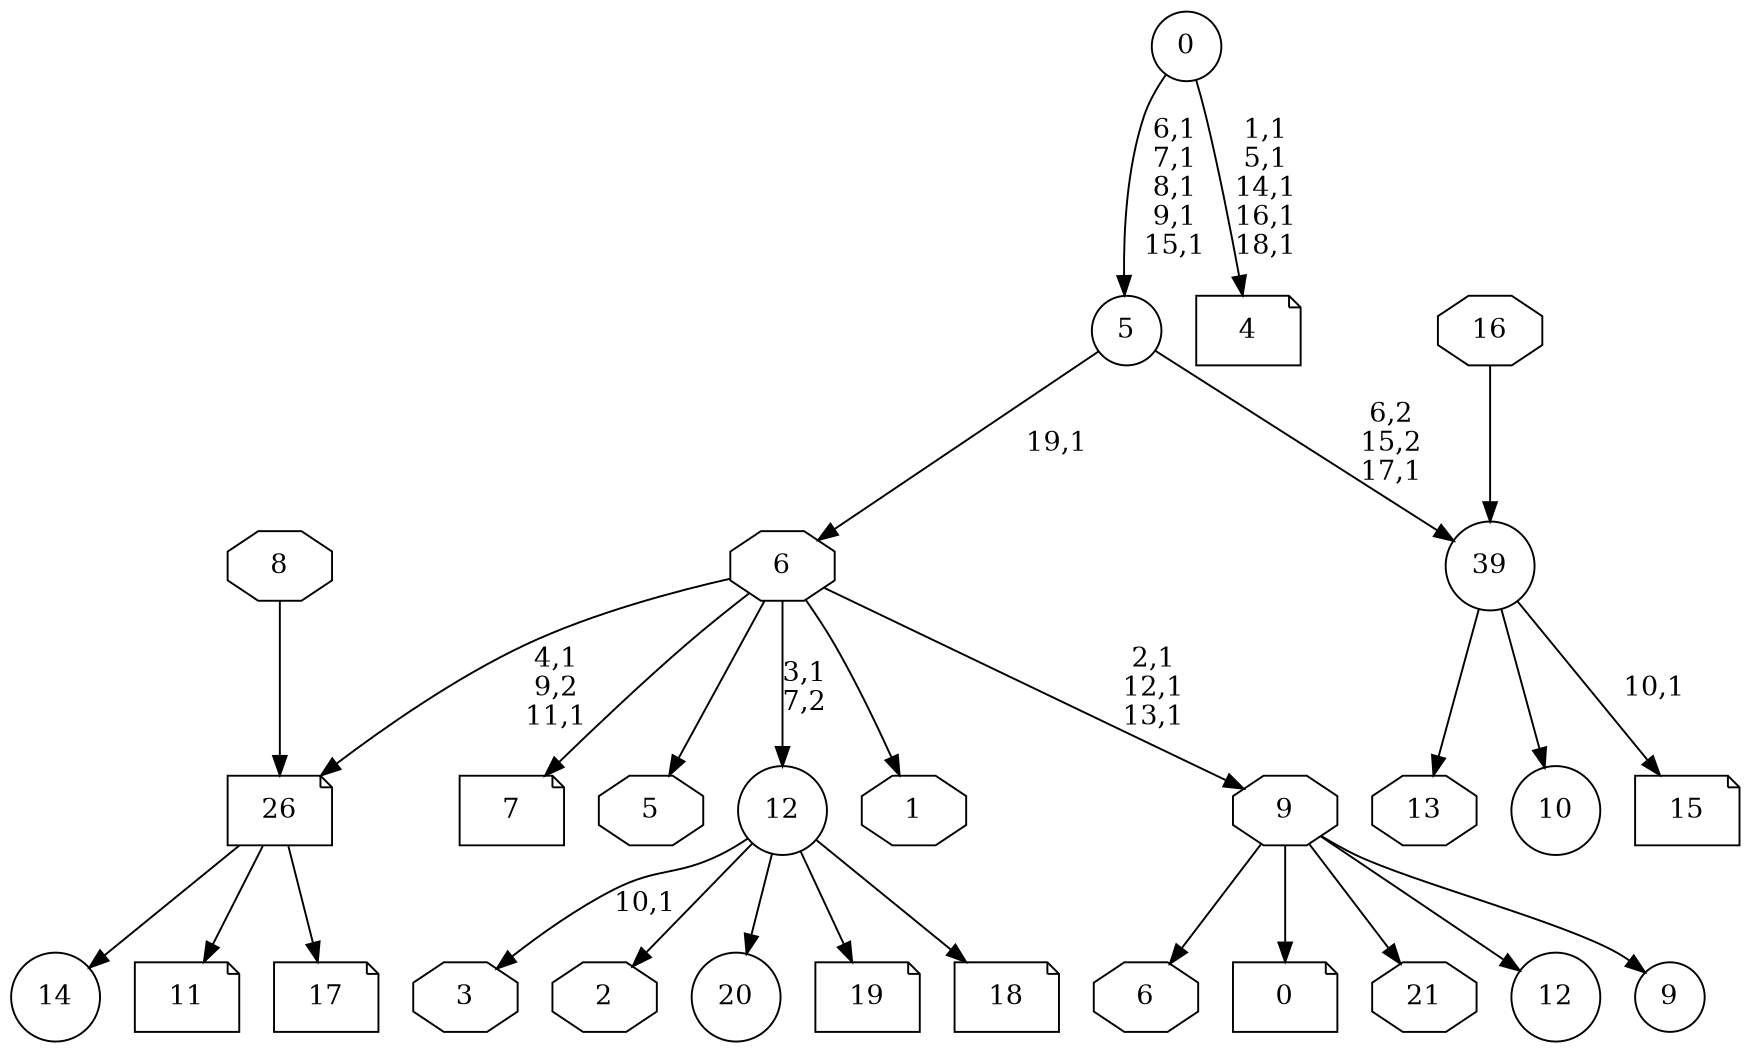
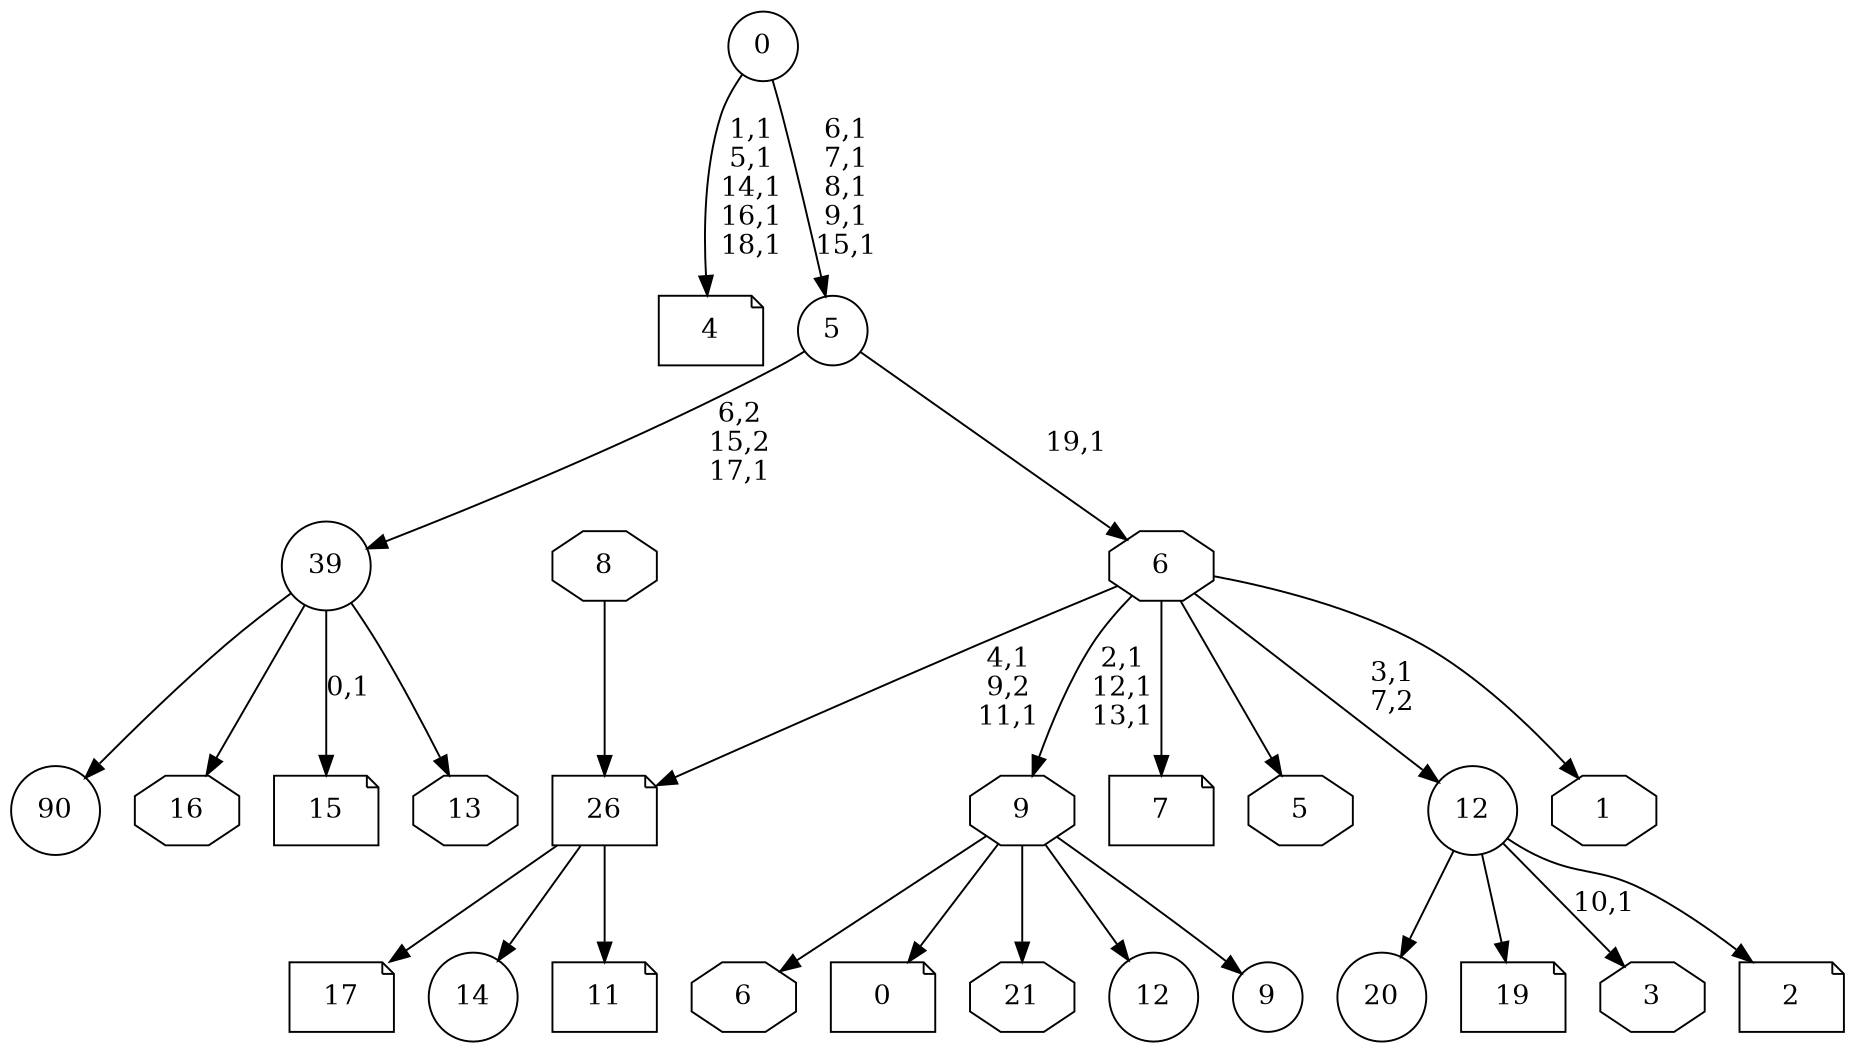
(1490, 434) -> (261, 681)
(1654, 688) -> (348, 688)
(1556, 811) -> (56, 811)
(605, 997) -> (1792, 997)
(1007, 997) -> none
